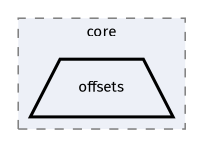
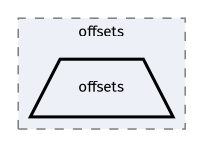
(102, 33) -> (102, 33)
